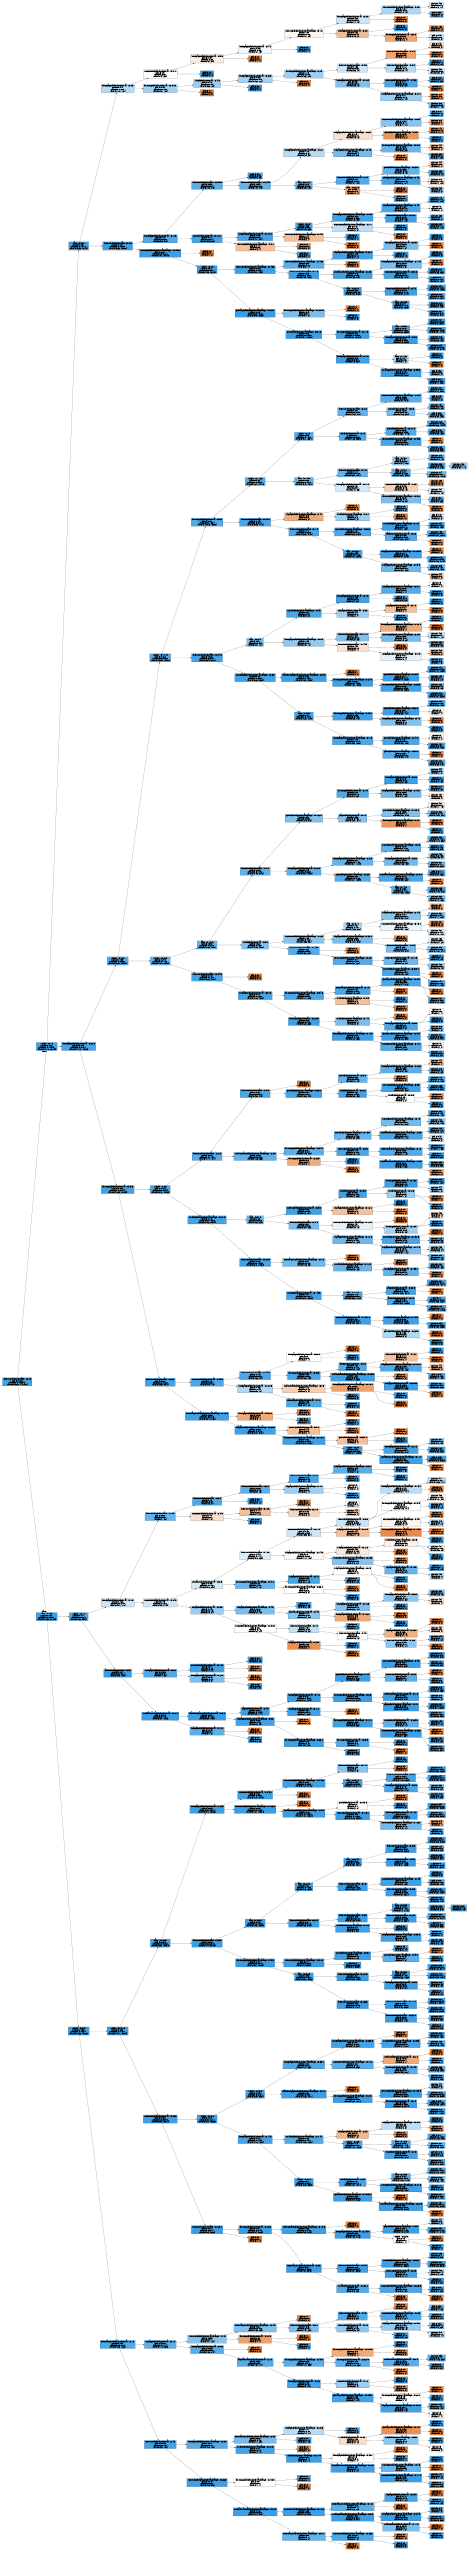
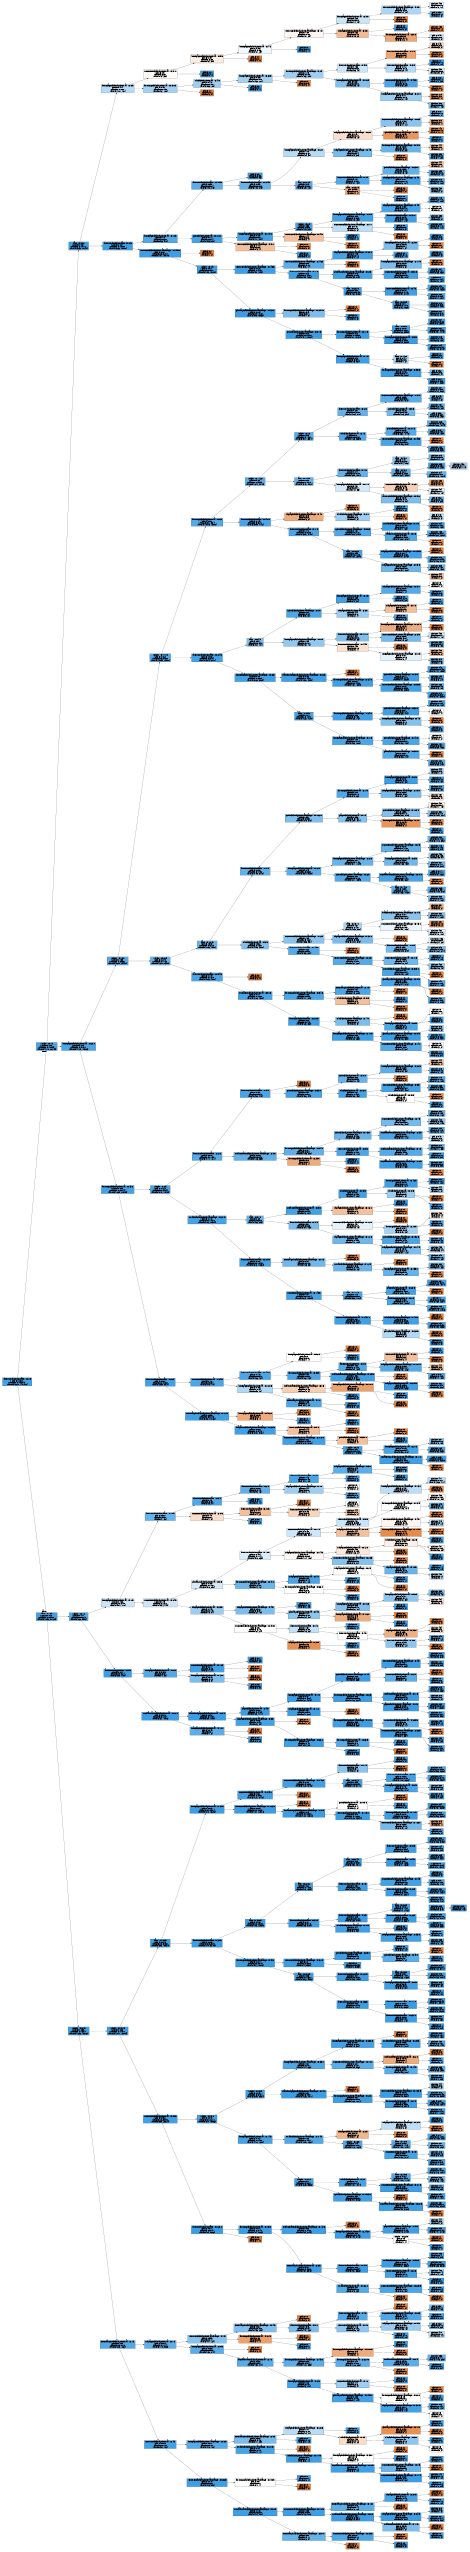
(437, 181) -> (437, 181)
(437, 941) -> (437, 941)
(419, 1908) -> none
